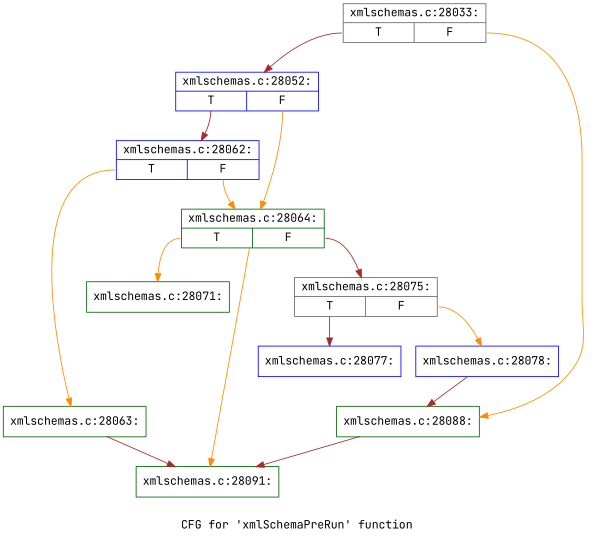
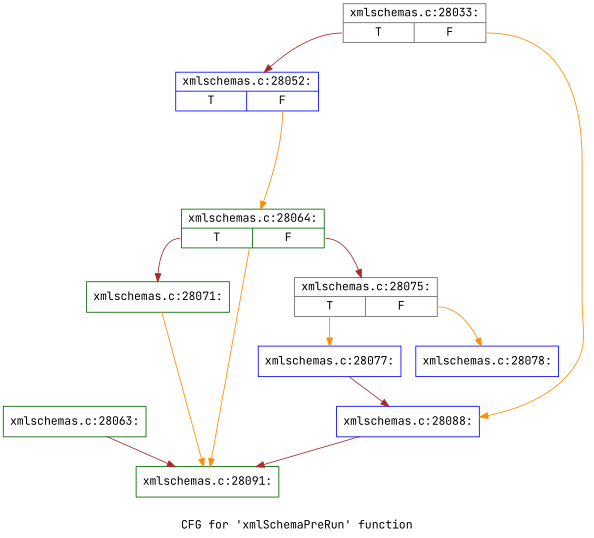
(188, 160) -> none
(163, 251) -> (163, 251)
(330, 327) -> (330, 327)
none -> (182, 385)
(451, 389) -> (366, 389)
(408, 422) -> (408, 422)
